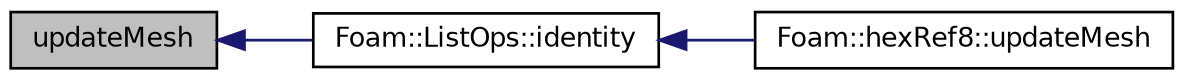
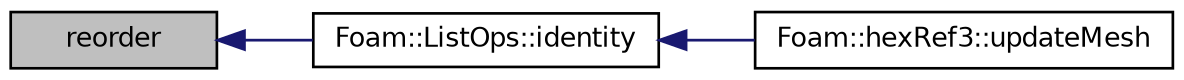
(114, 40) -> (114, 40)
(964, 40) -> (964, 40)
